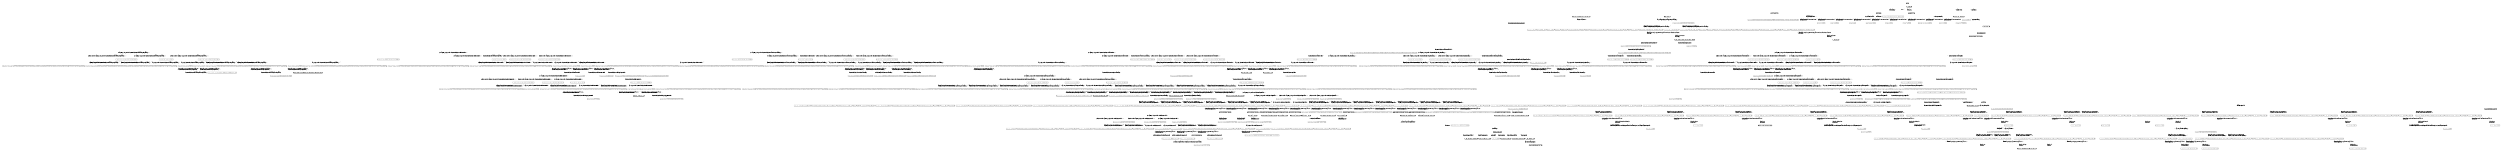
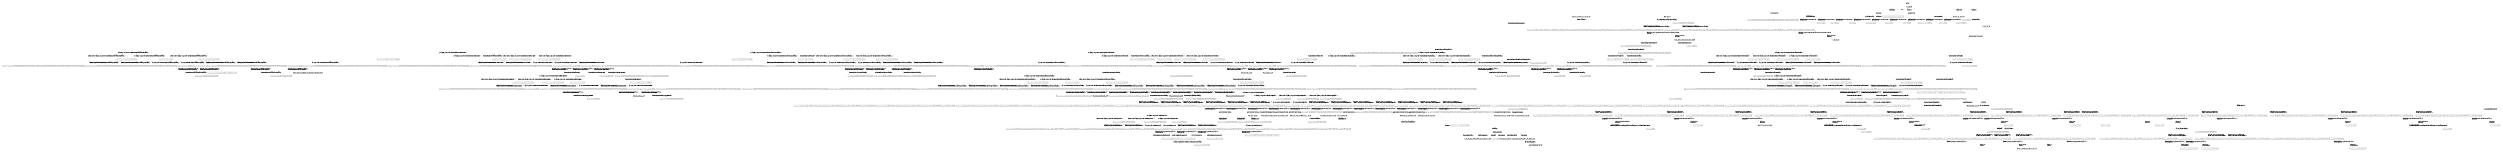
(1981, 33) -> none
none -> (207, 76)
